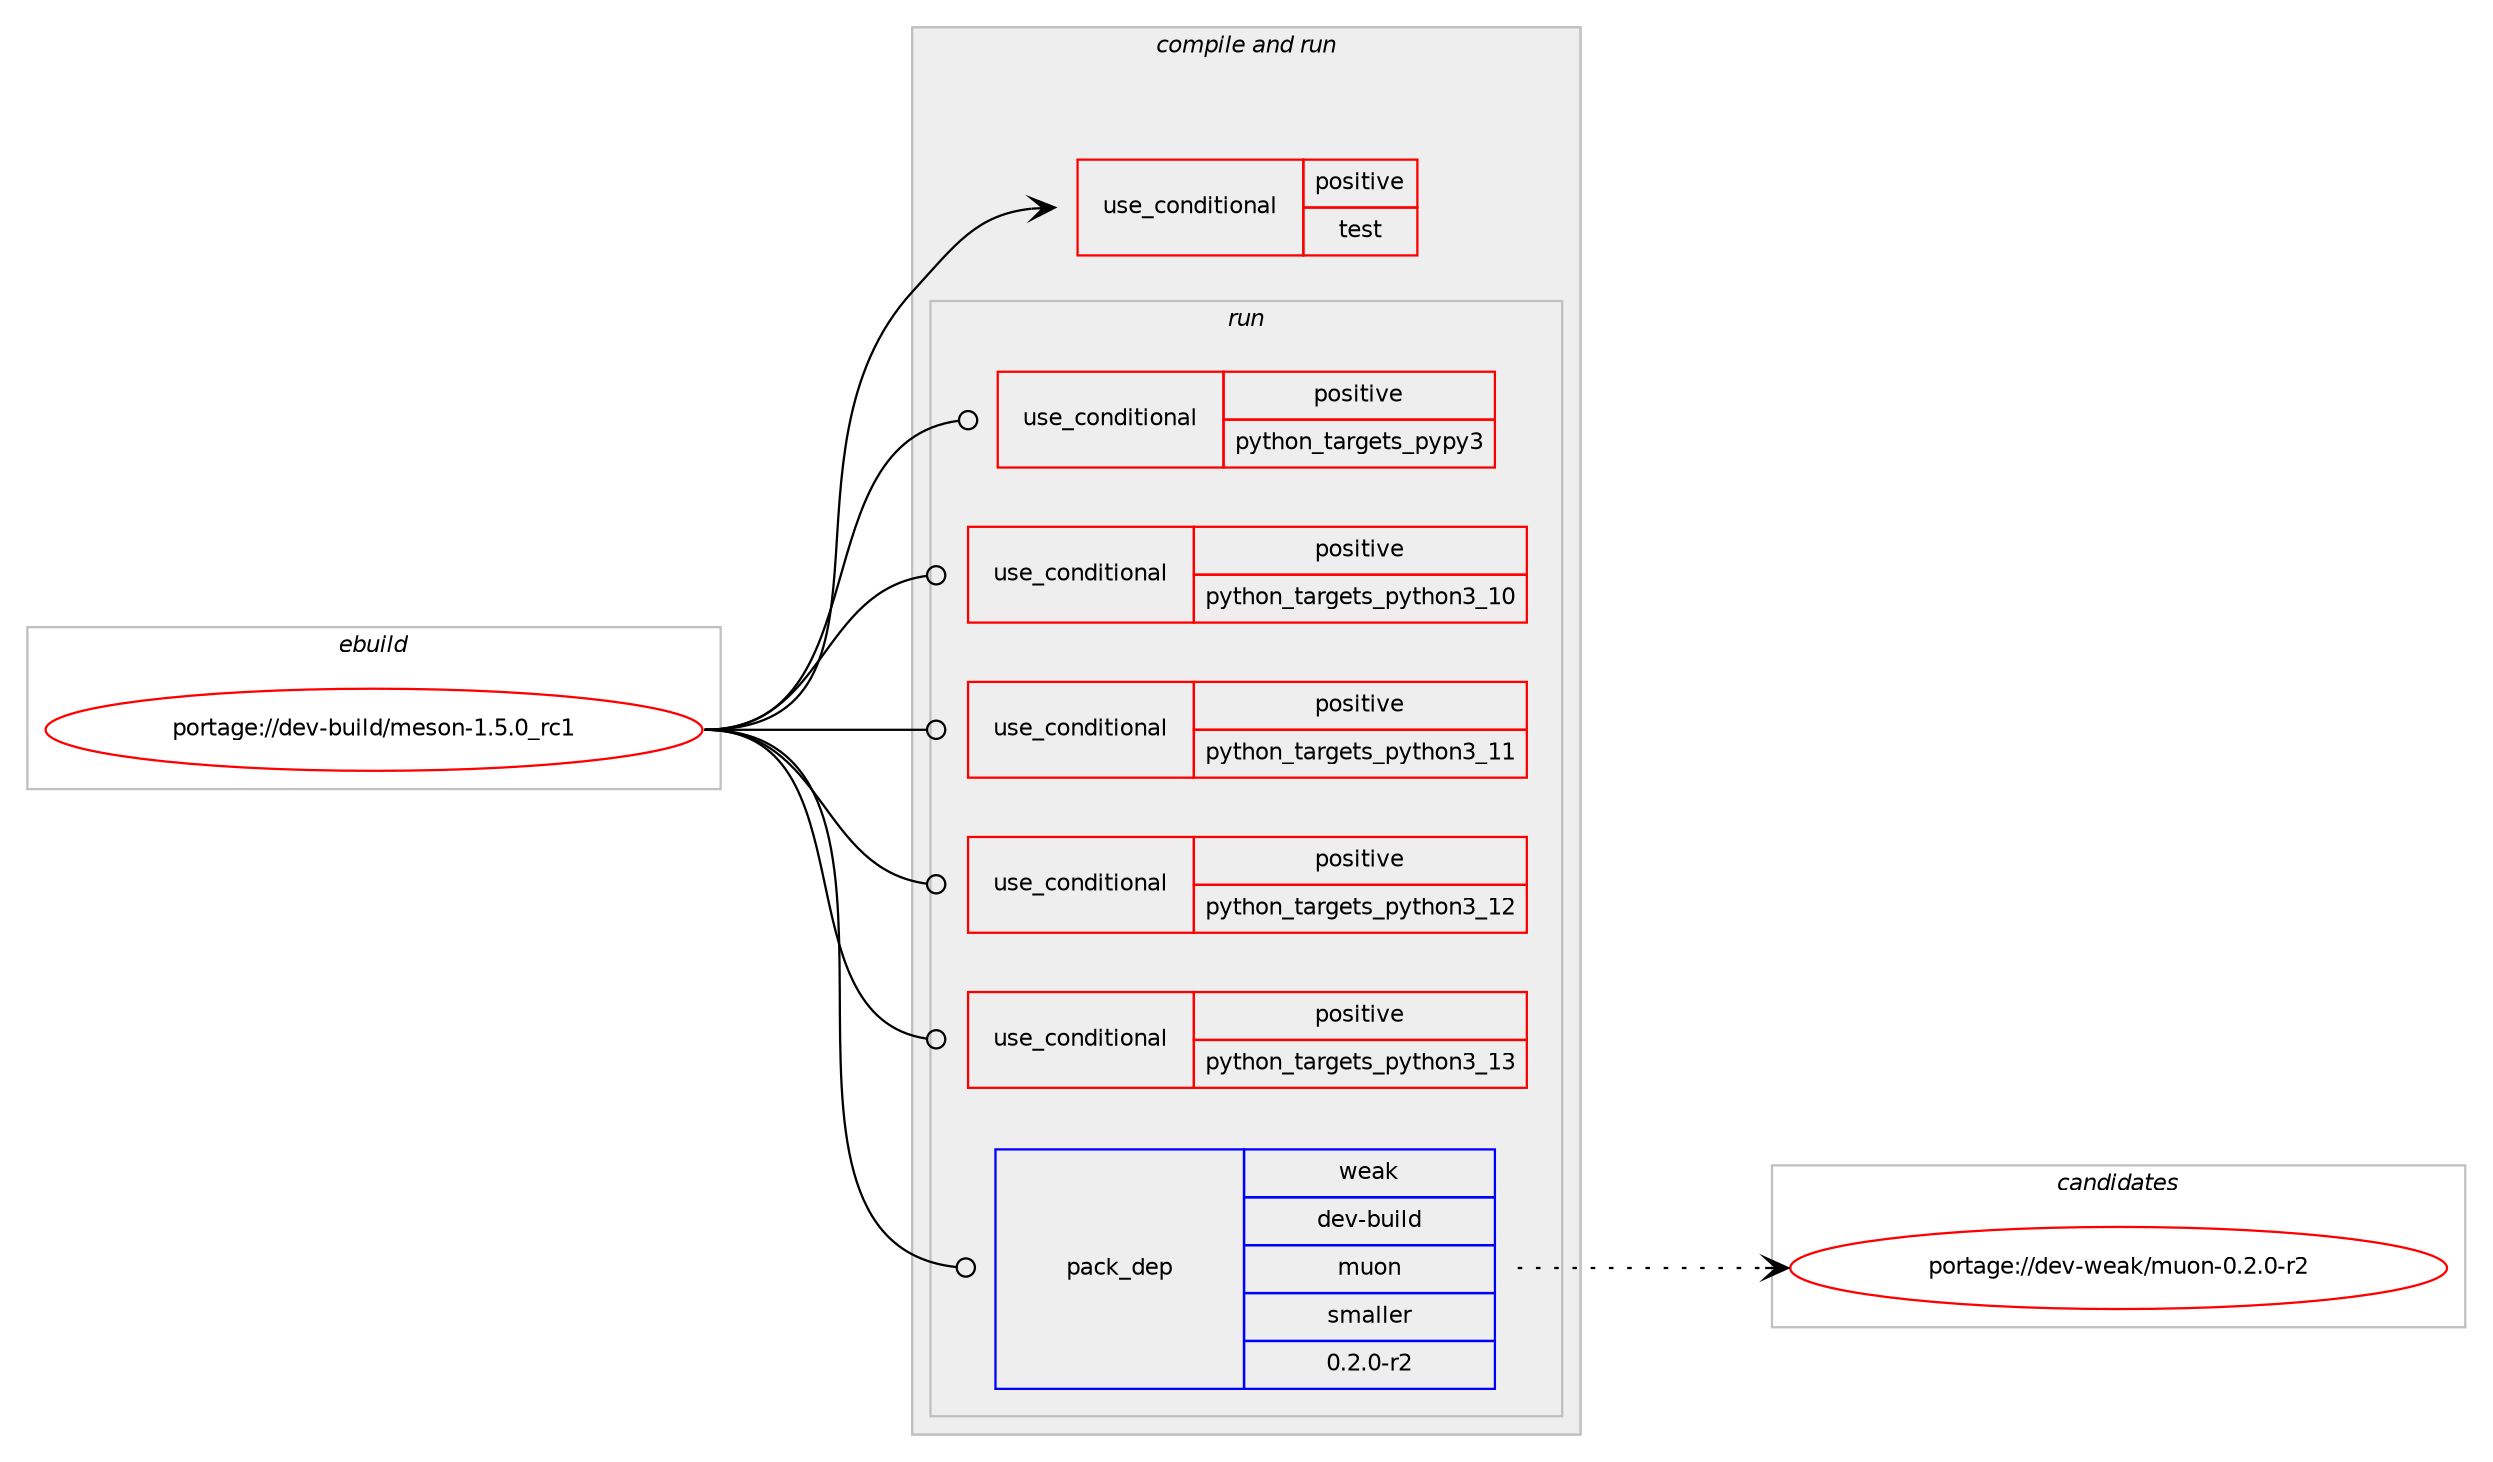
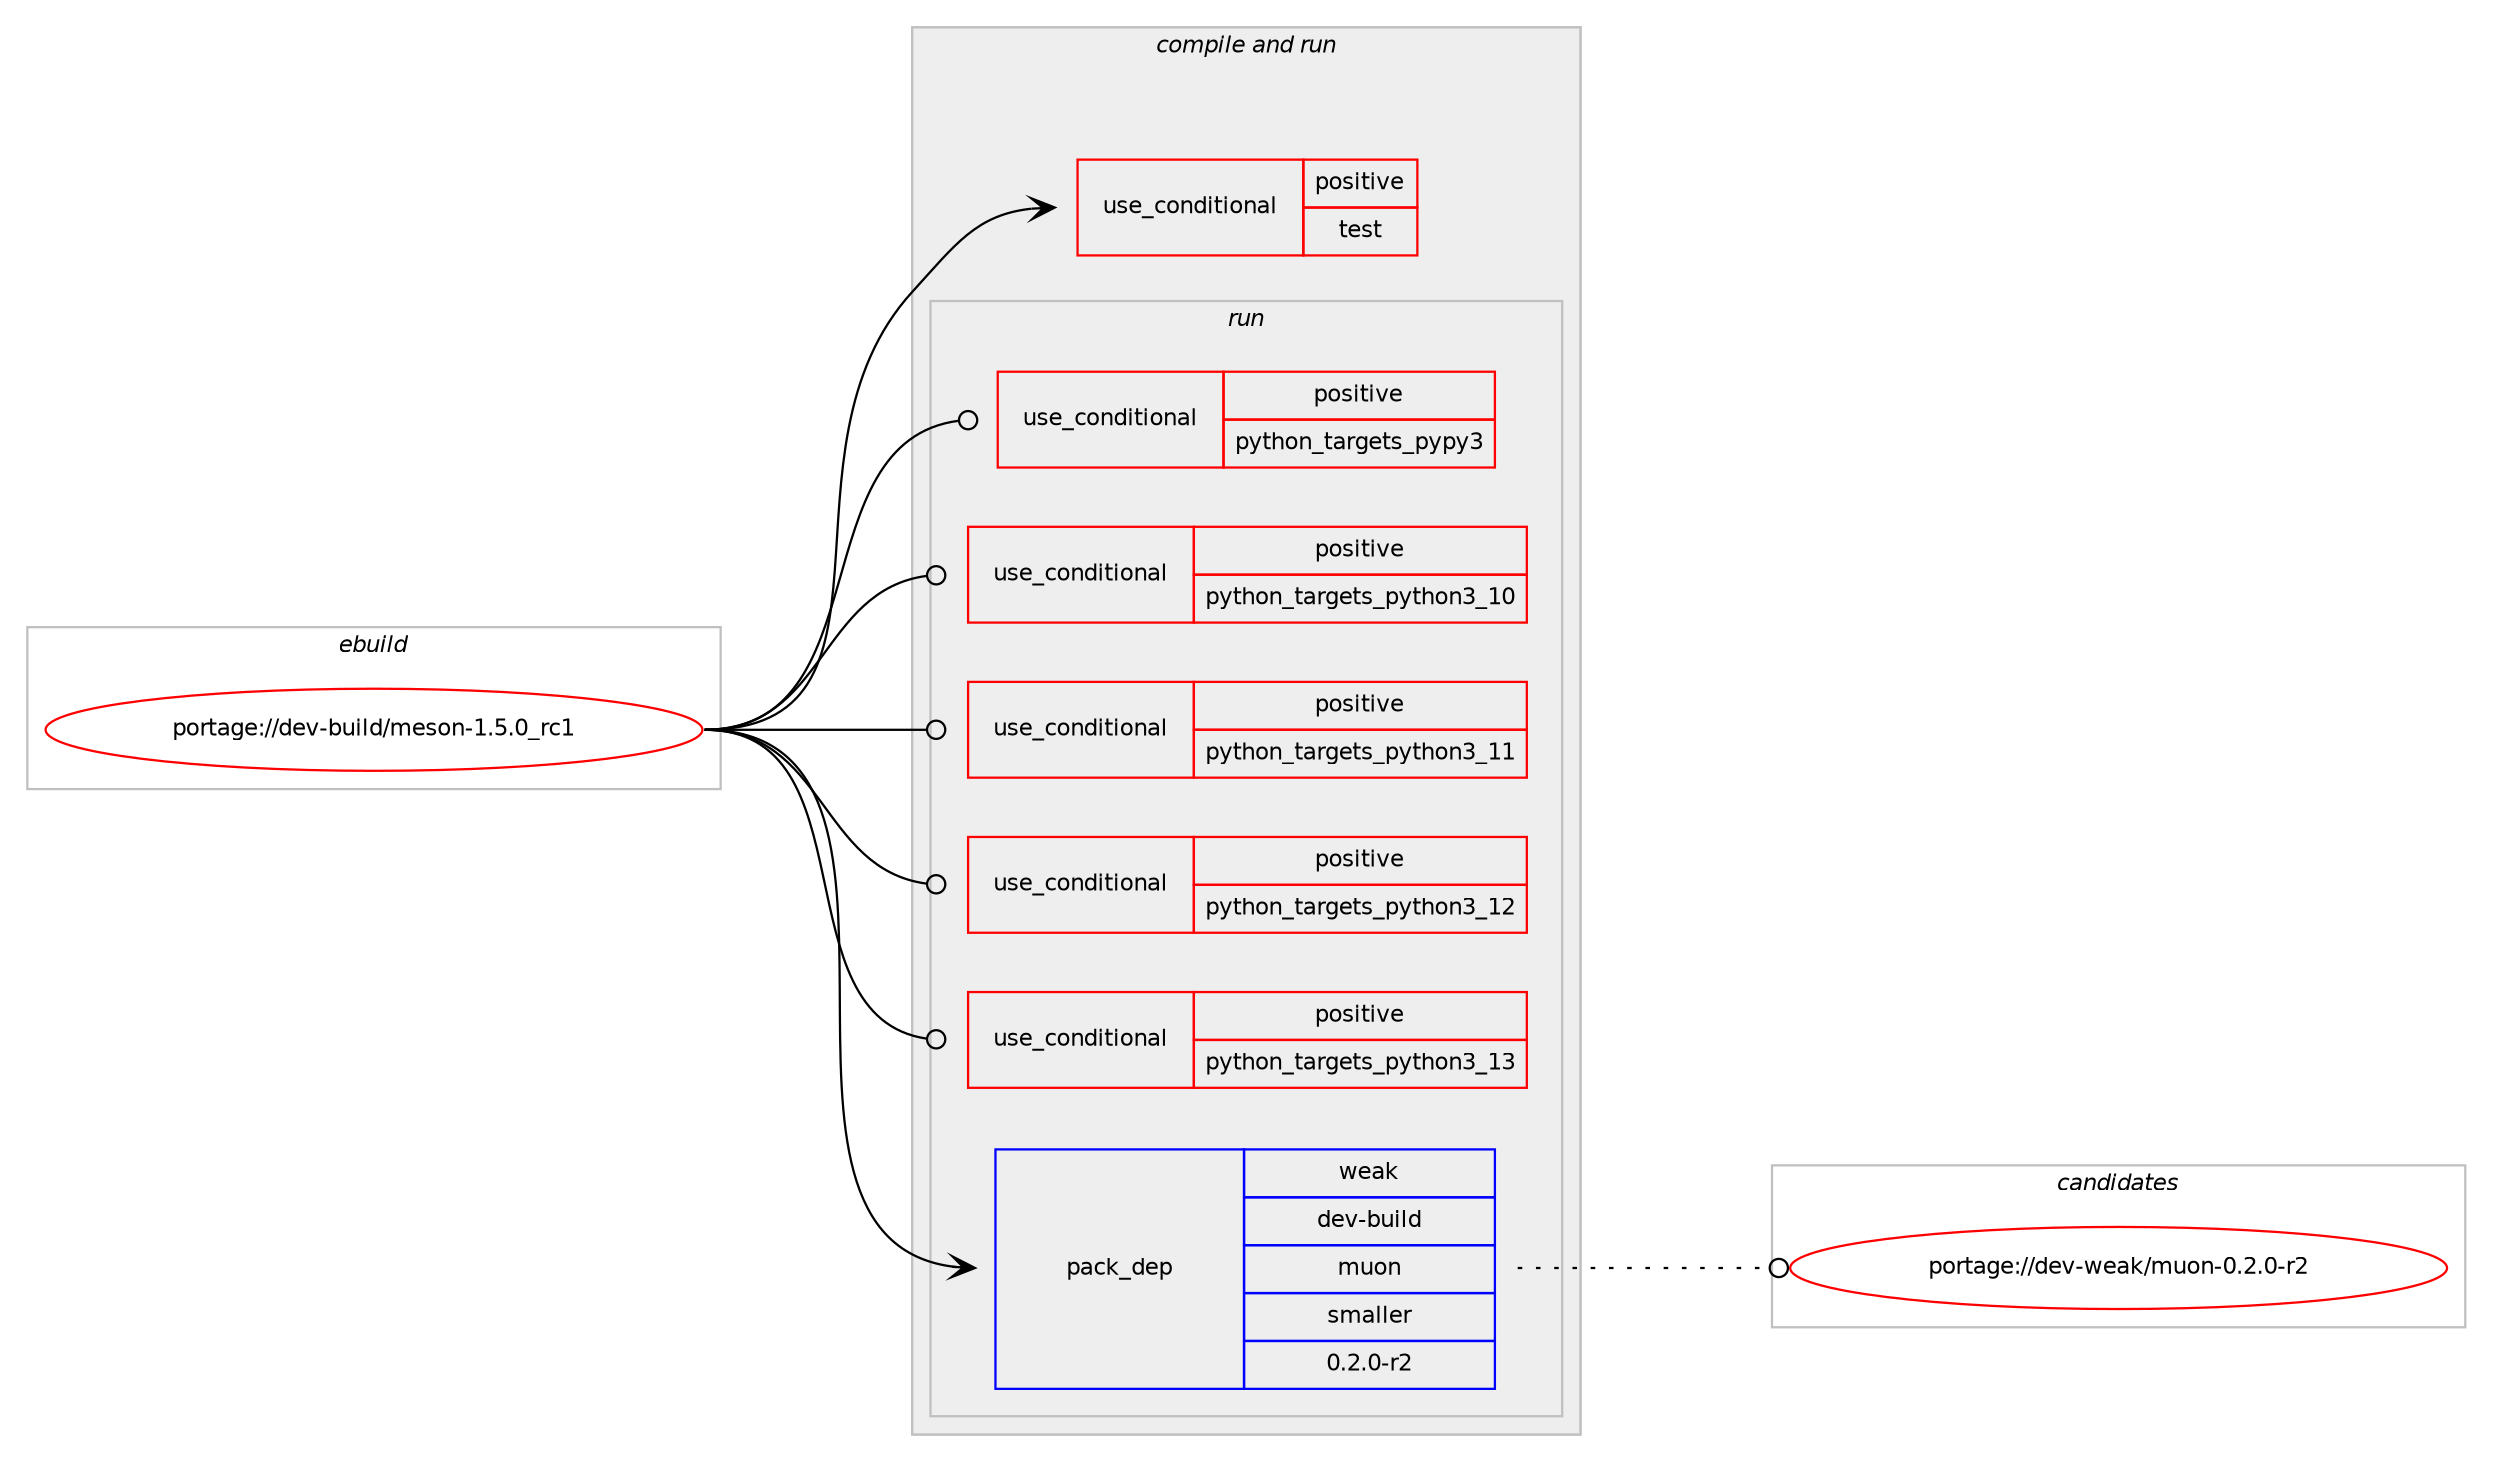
(840, 990) -> (840, 990)
(1641, 1268) -> (1641, 1268)
